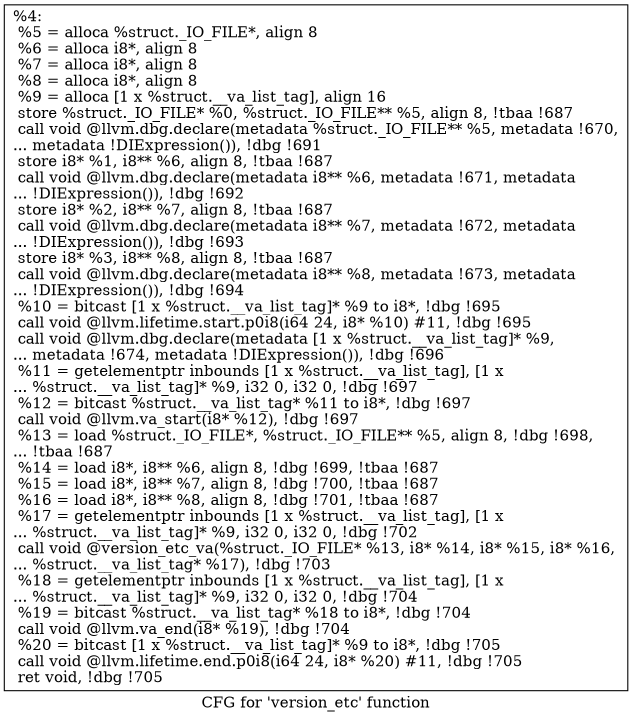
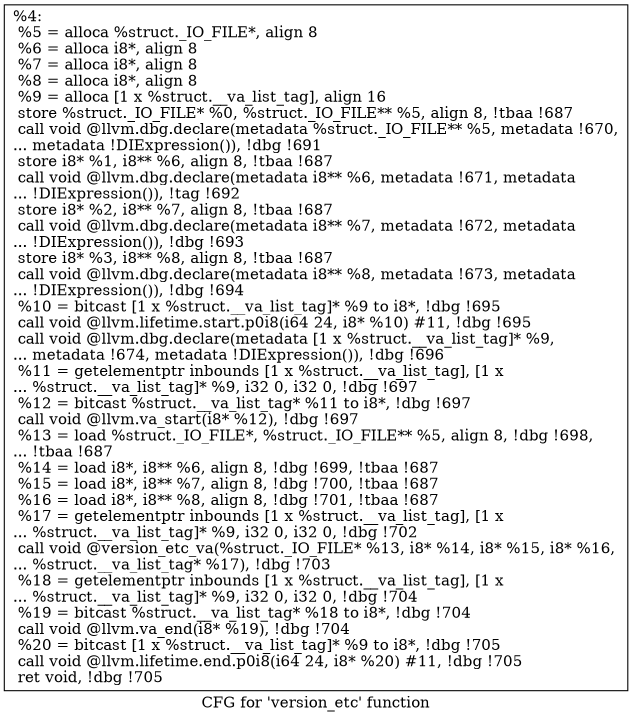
(129, 194) -> (127, 194)
